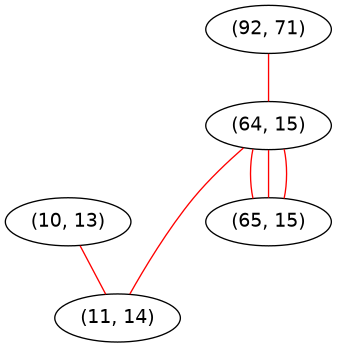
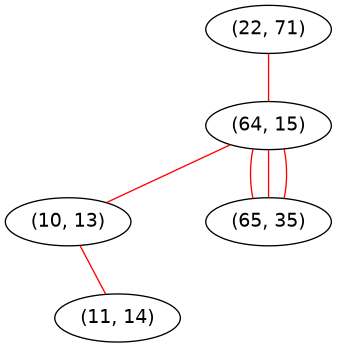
(269, 29) -> (269, 29)
(180, 216) -> (168, 174)
(269, 222) -> (269, 222)
